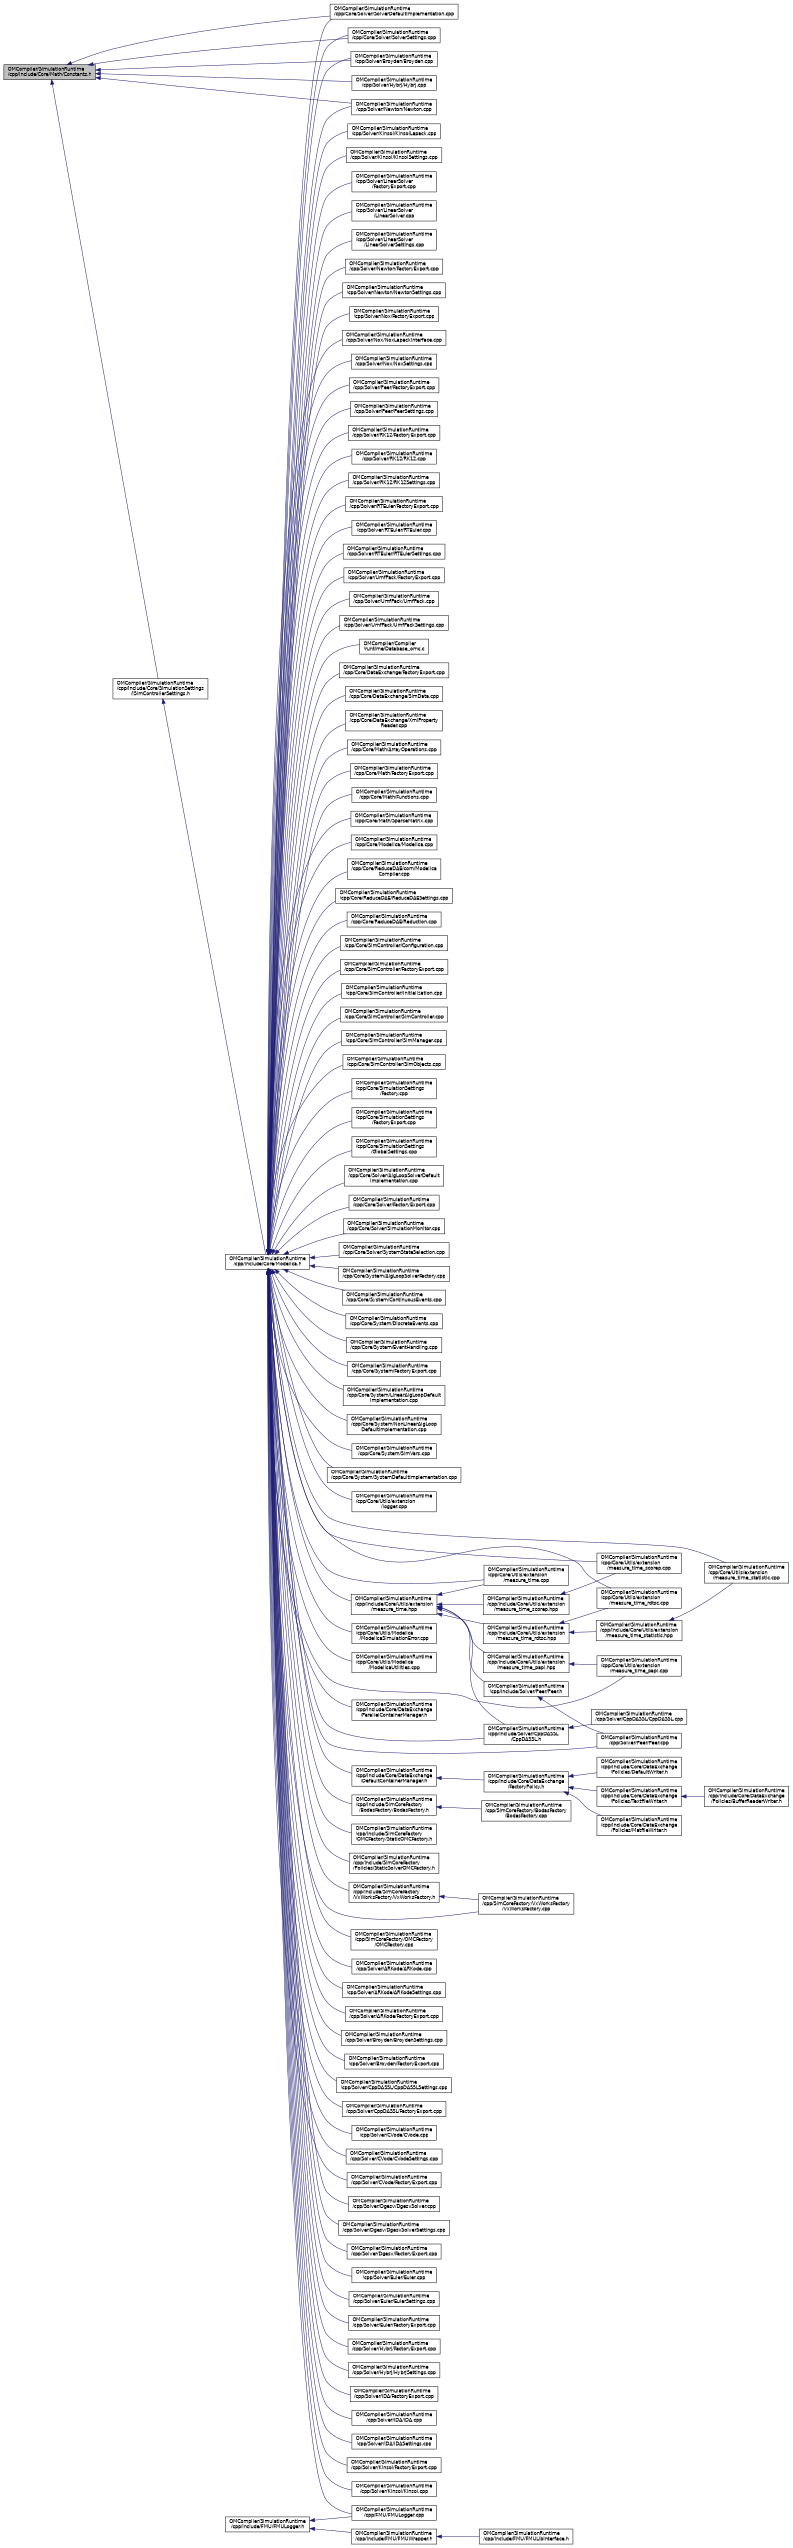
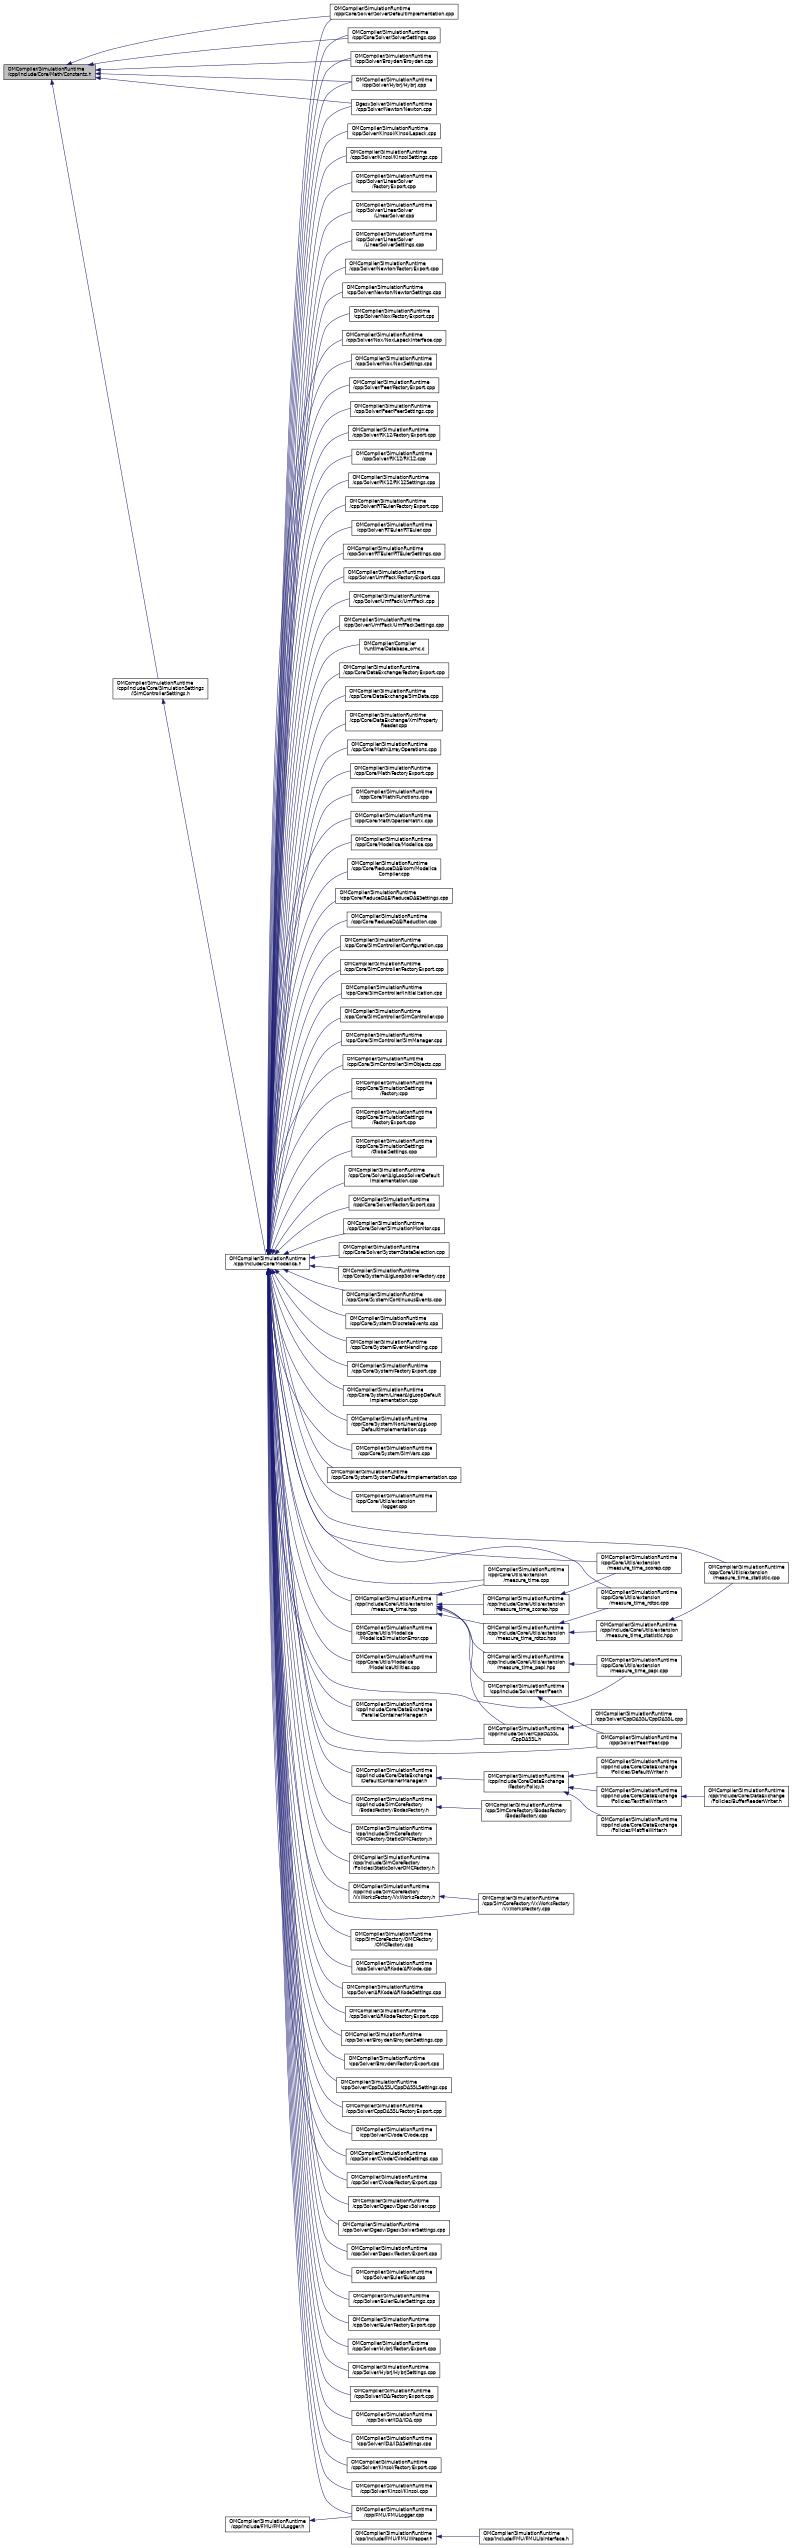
(394, 107) -> (394, 107)
none -> (283, 657)
(333, 2531) -> none
